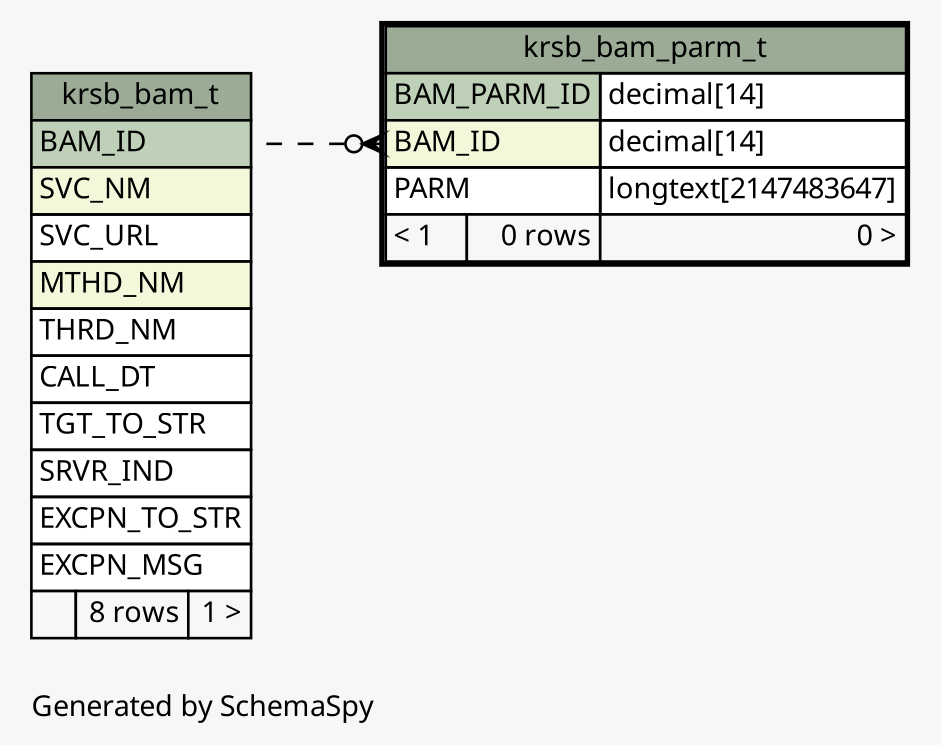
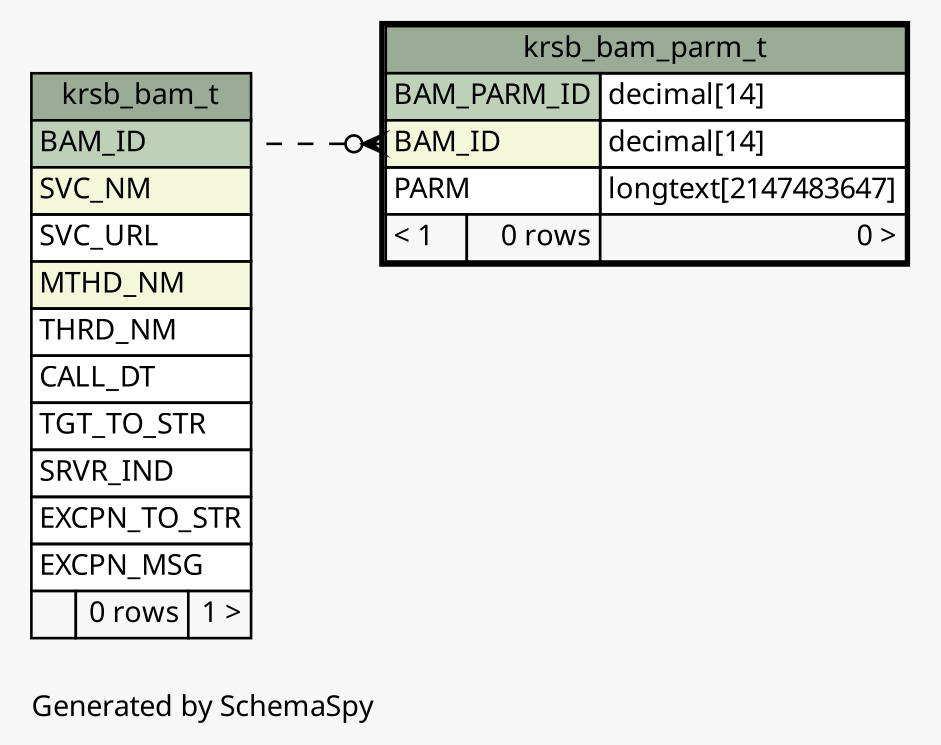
(135, 613) -> (135, 613)
